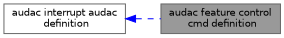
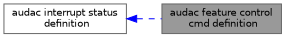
(65, 19) -> (65, 19)
